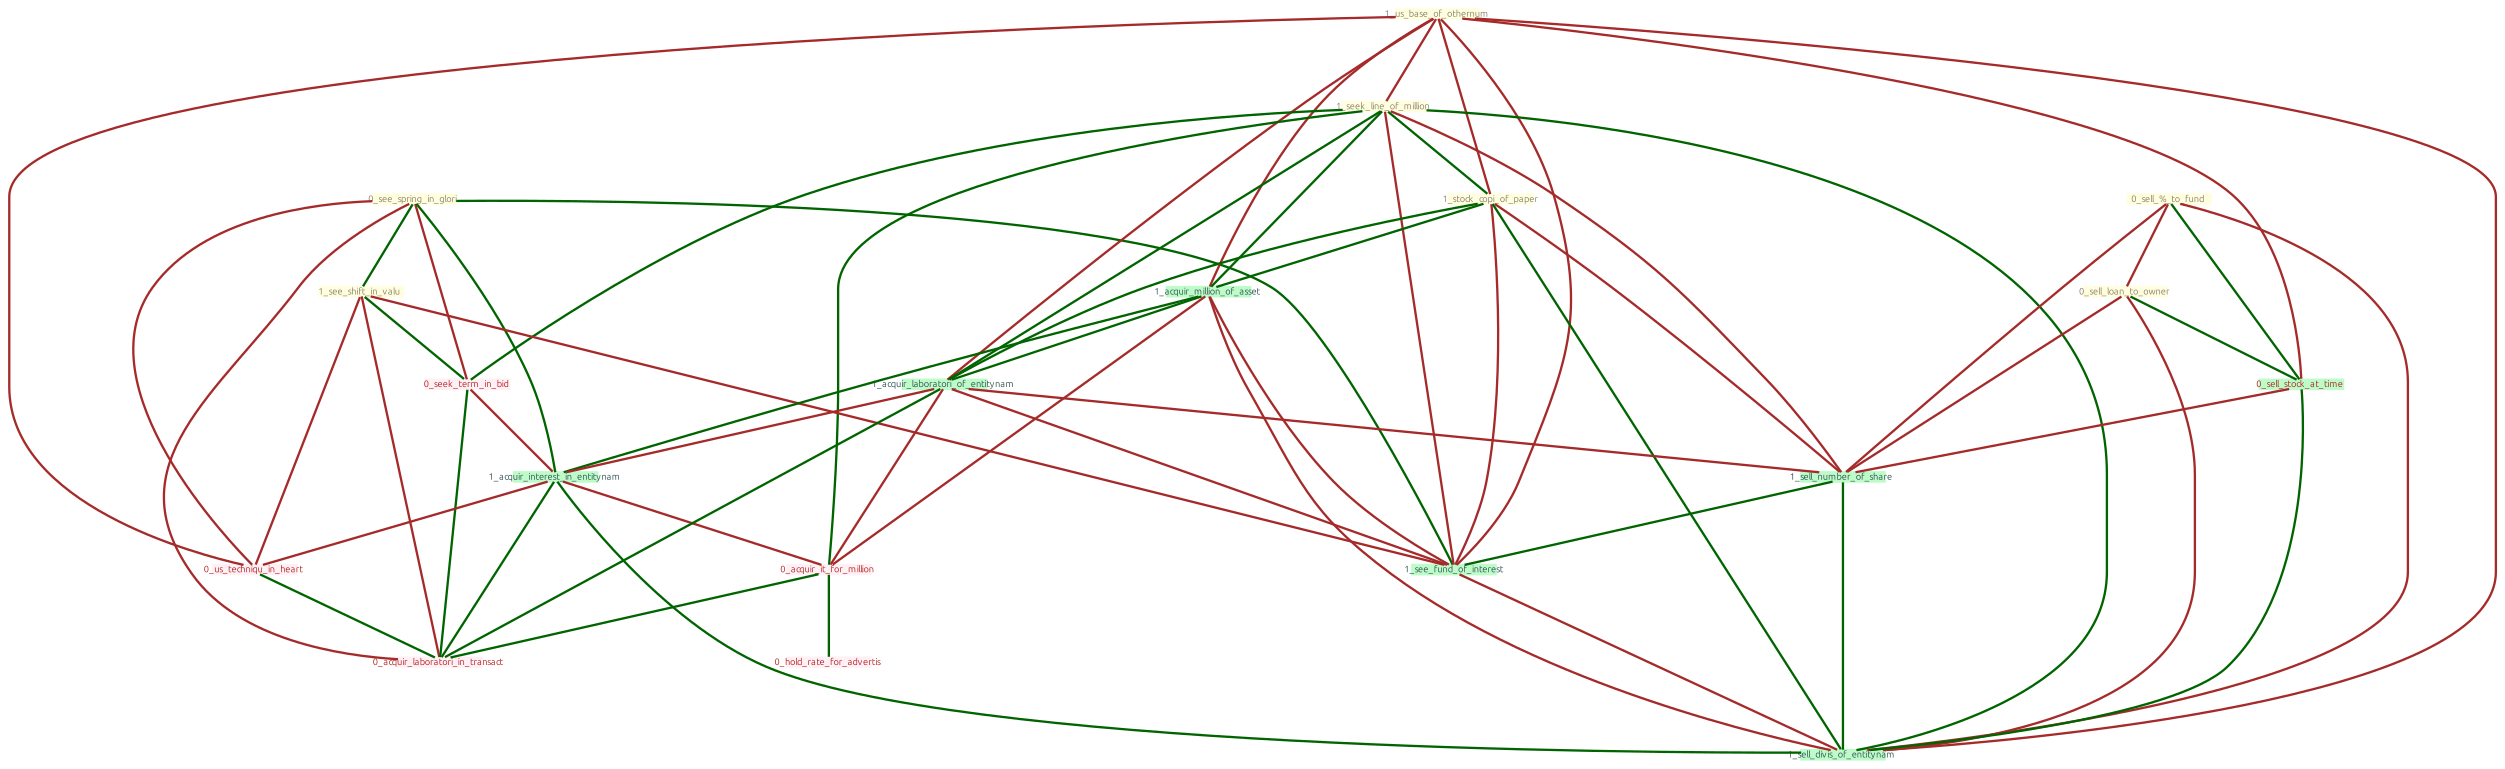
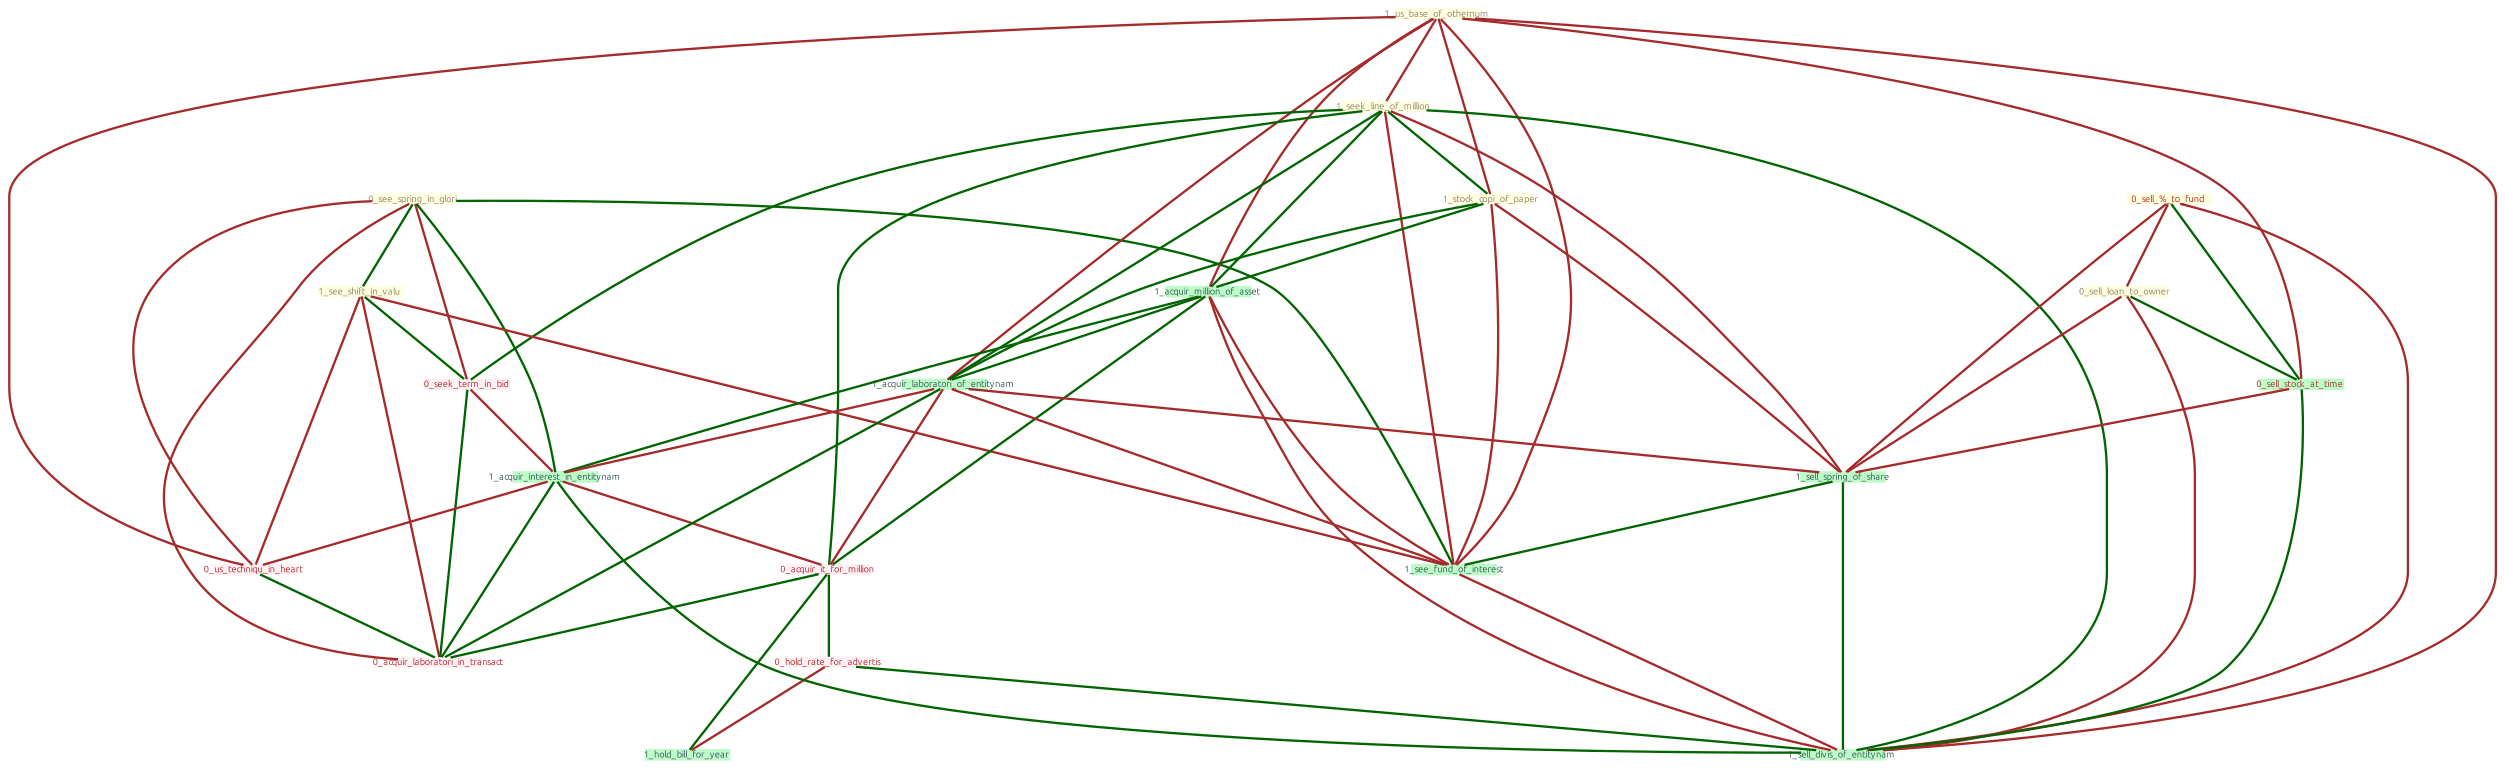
(2169, 199) -> (2169, 199)
(1019, 430) -> (1019, 430)
(1667, 477) -> (1336, 708)
(1843, 477) -> (1843, 477)
none -> (688, 755)
